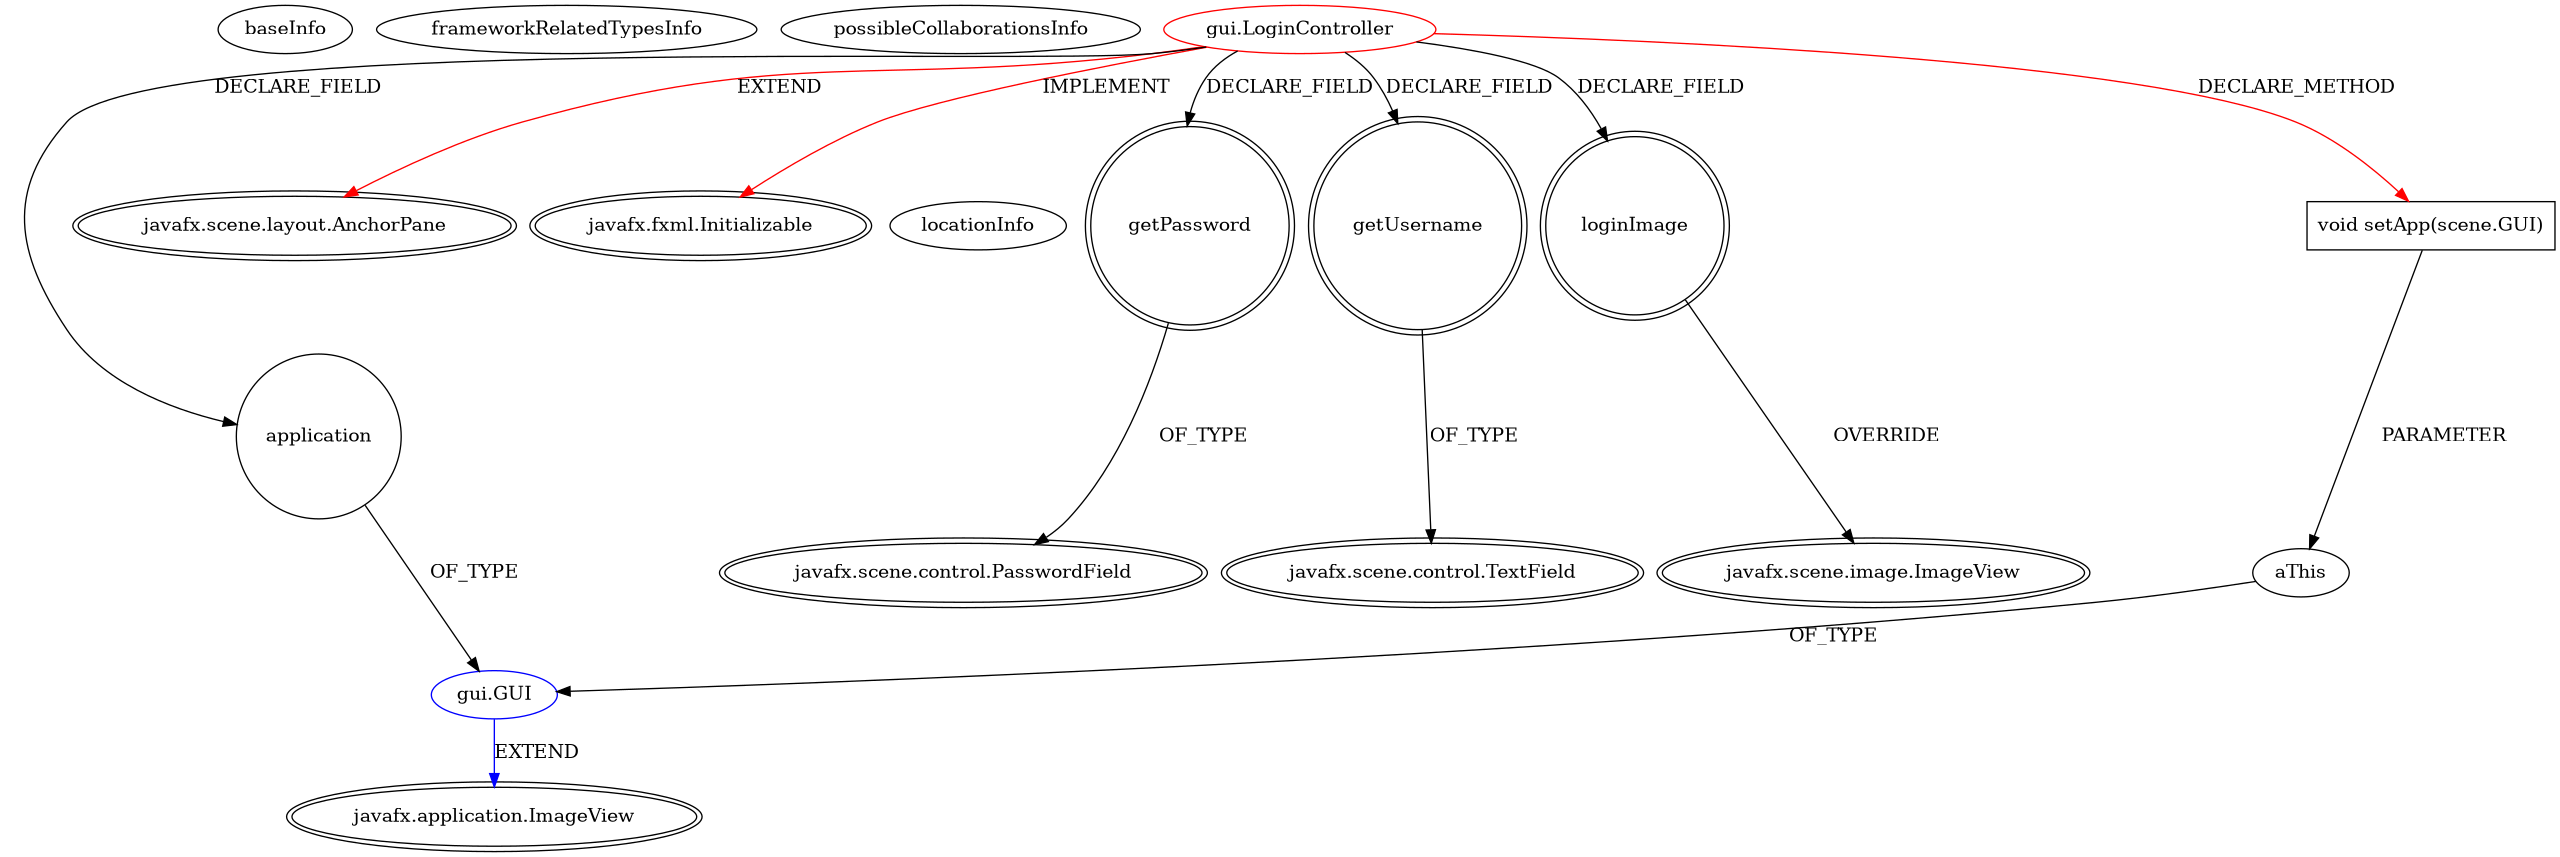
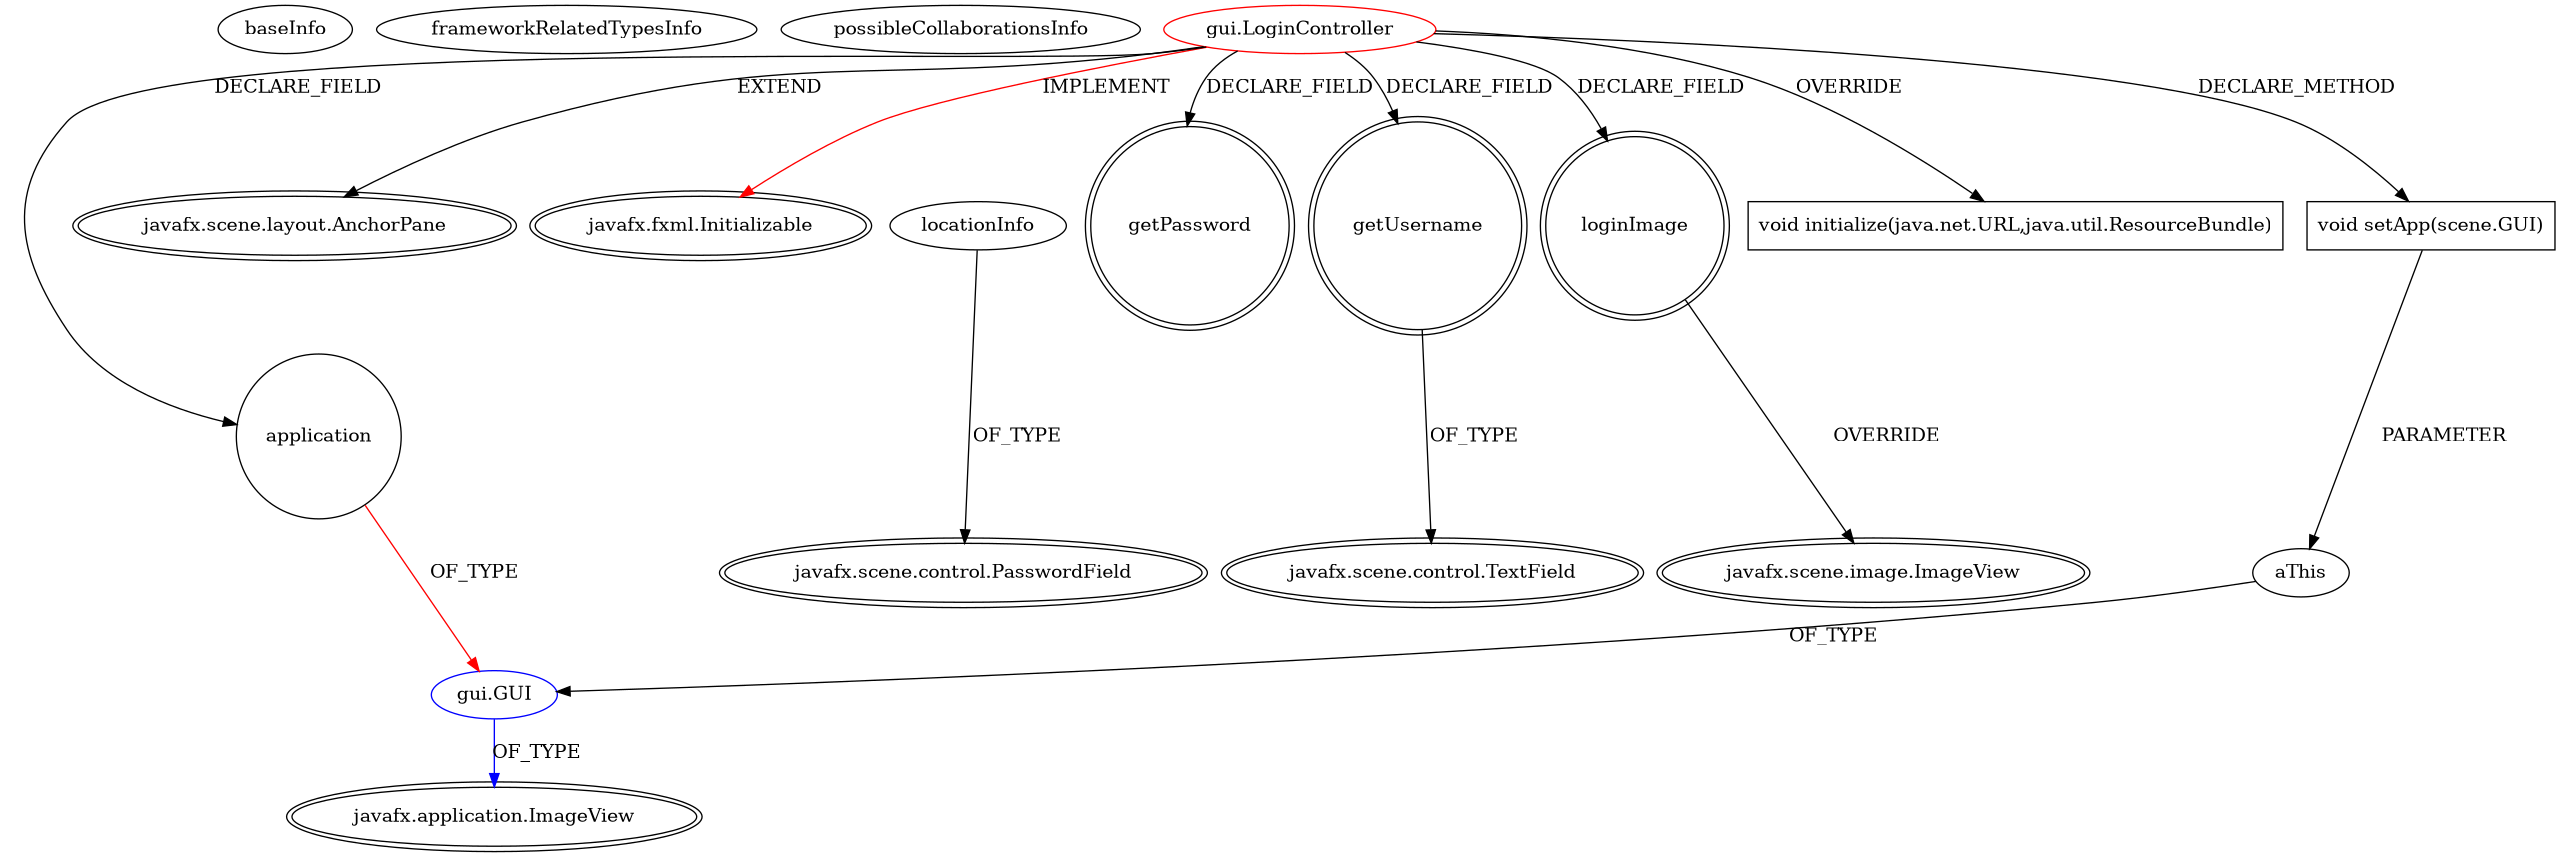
(1930, 61) -> (1930, 61)
(771, 76) -> (771, 76)
none -> (2016, 226)
(1123, 439) -> (971, 390)
(418, 583) -> (418, 583)
(537, 753) -> (537, 753)
